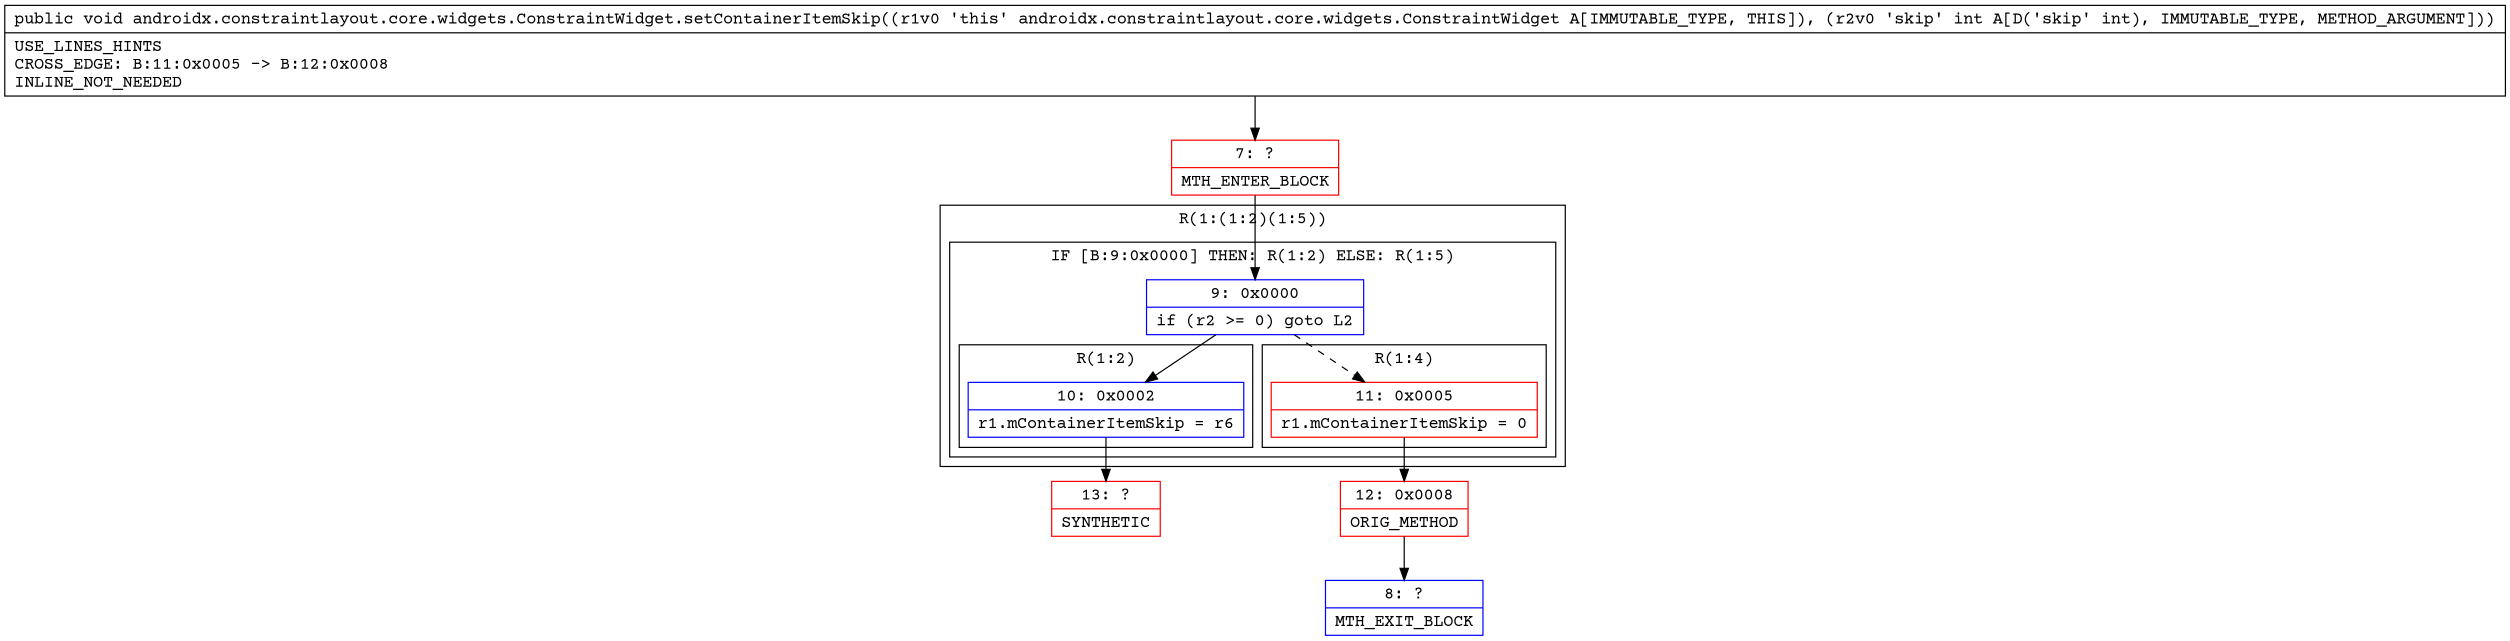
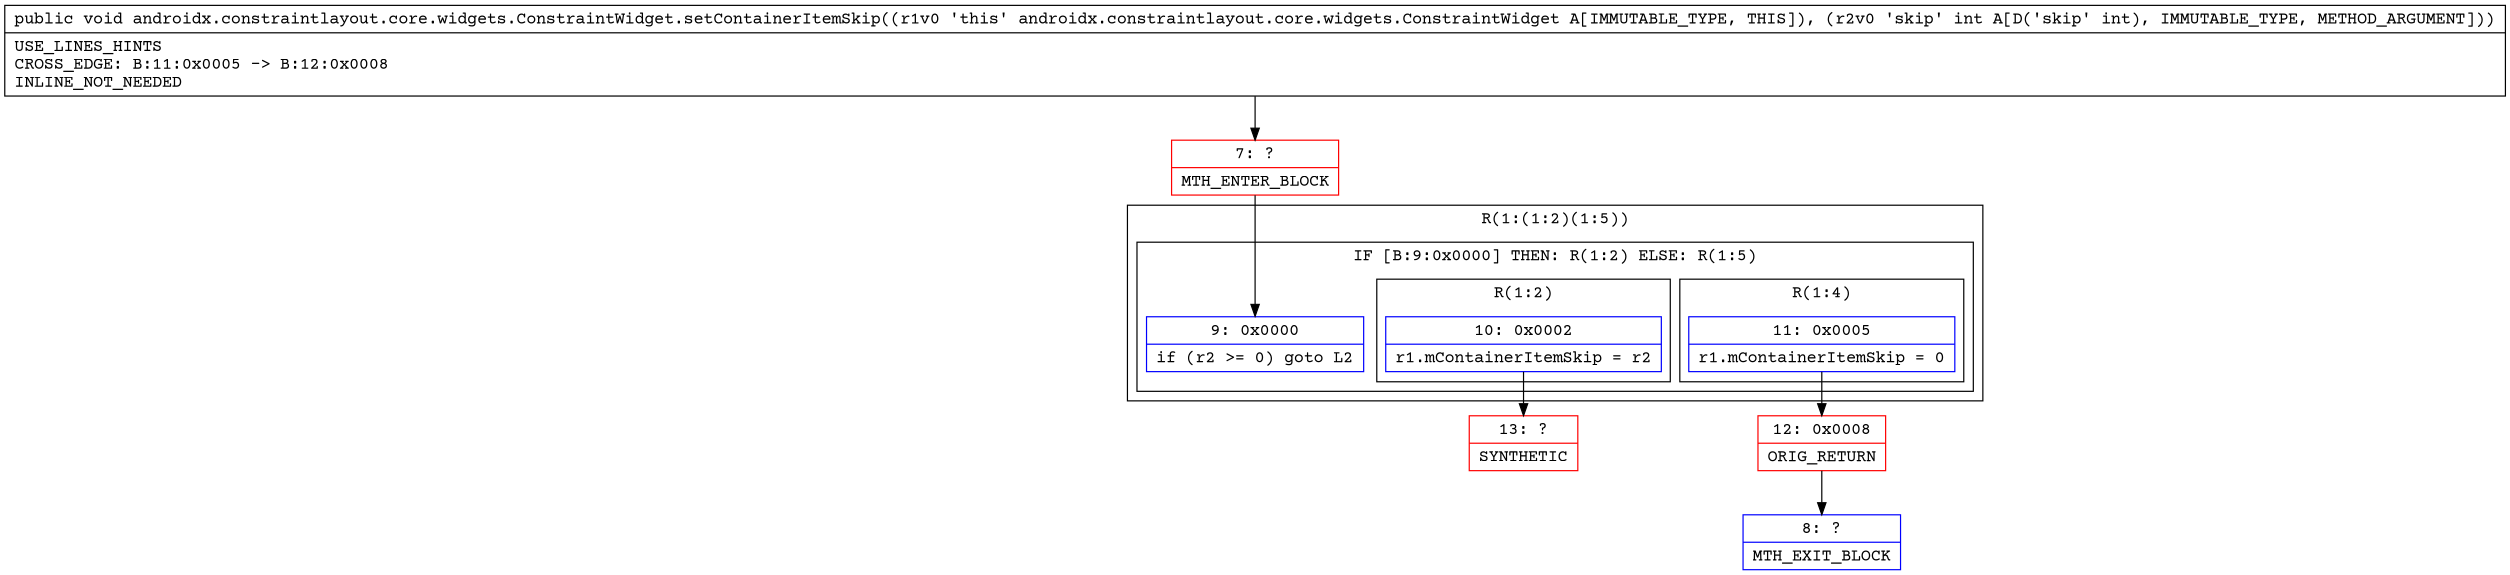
(1186, 355) -> none
(1325, 355) -> none
(1404, 410) -> (1822, 344)
(1106, 423) -> (1524, 357)
(1404, 522) -> (1822, 456)
